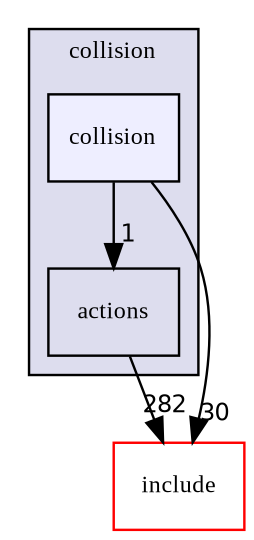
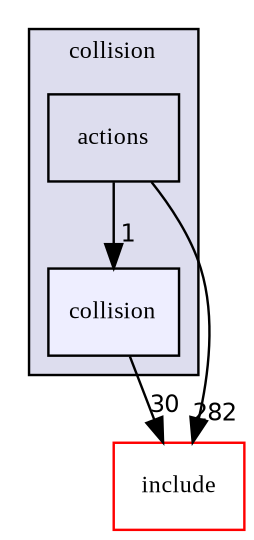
(114, 213) -> (114, 213)
